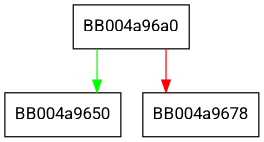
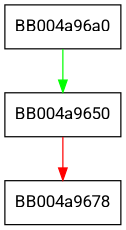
(166, 65) -> (63, 152)
